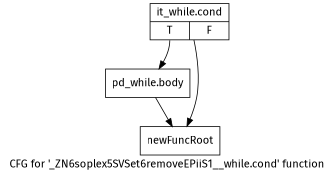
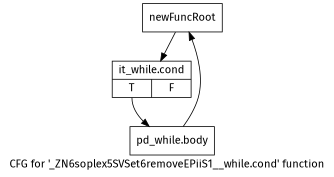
(198, 80) -> (170, 43)
